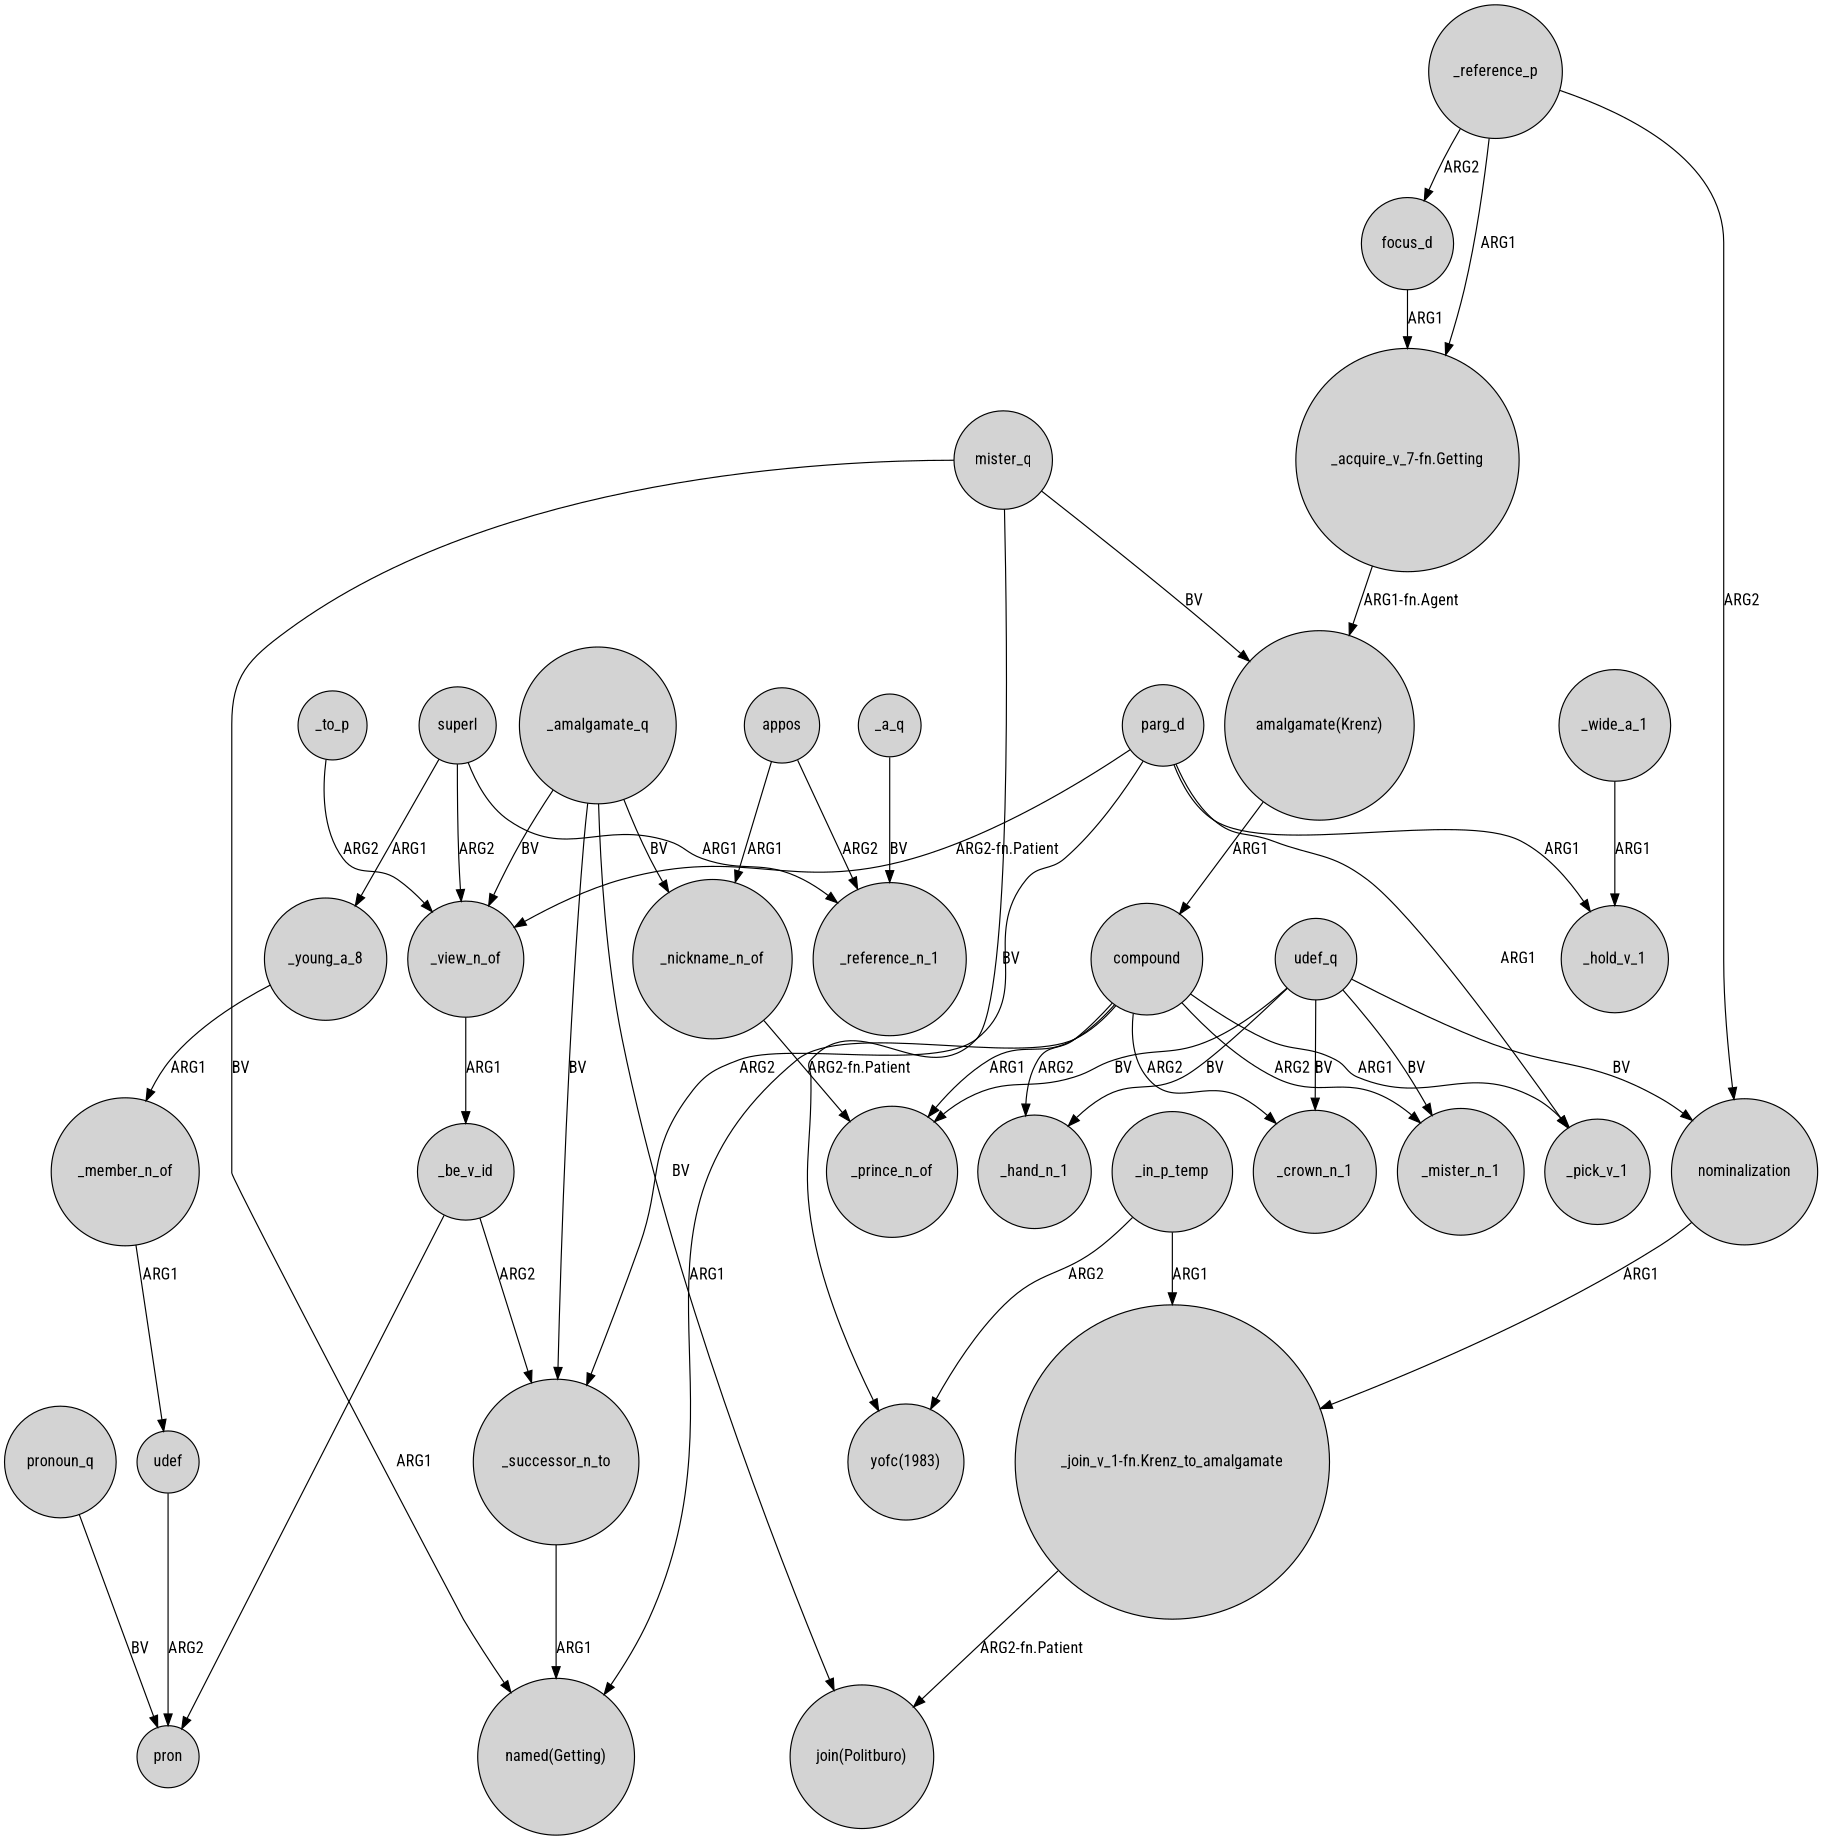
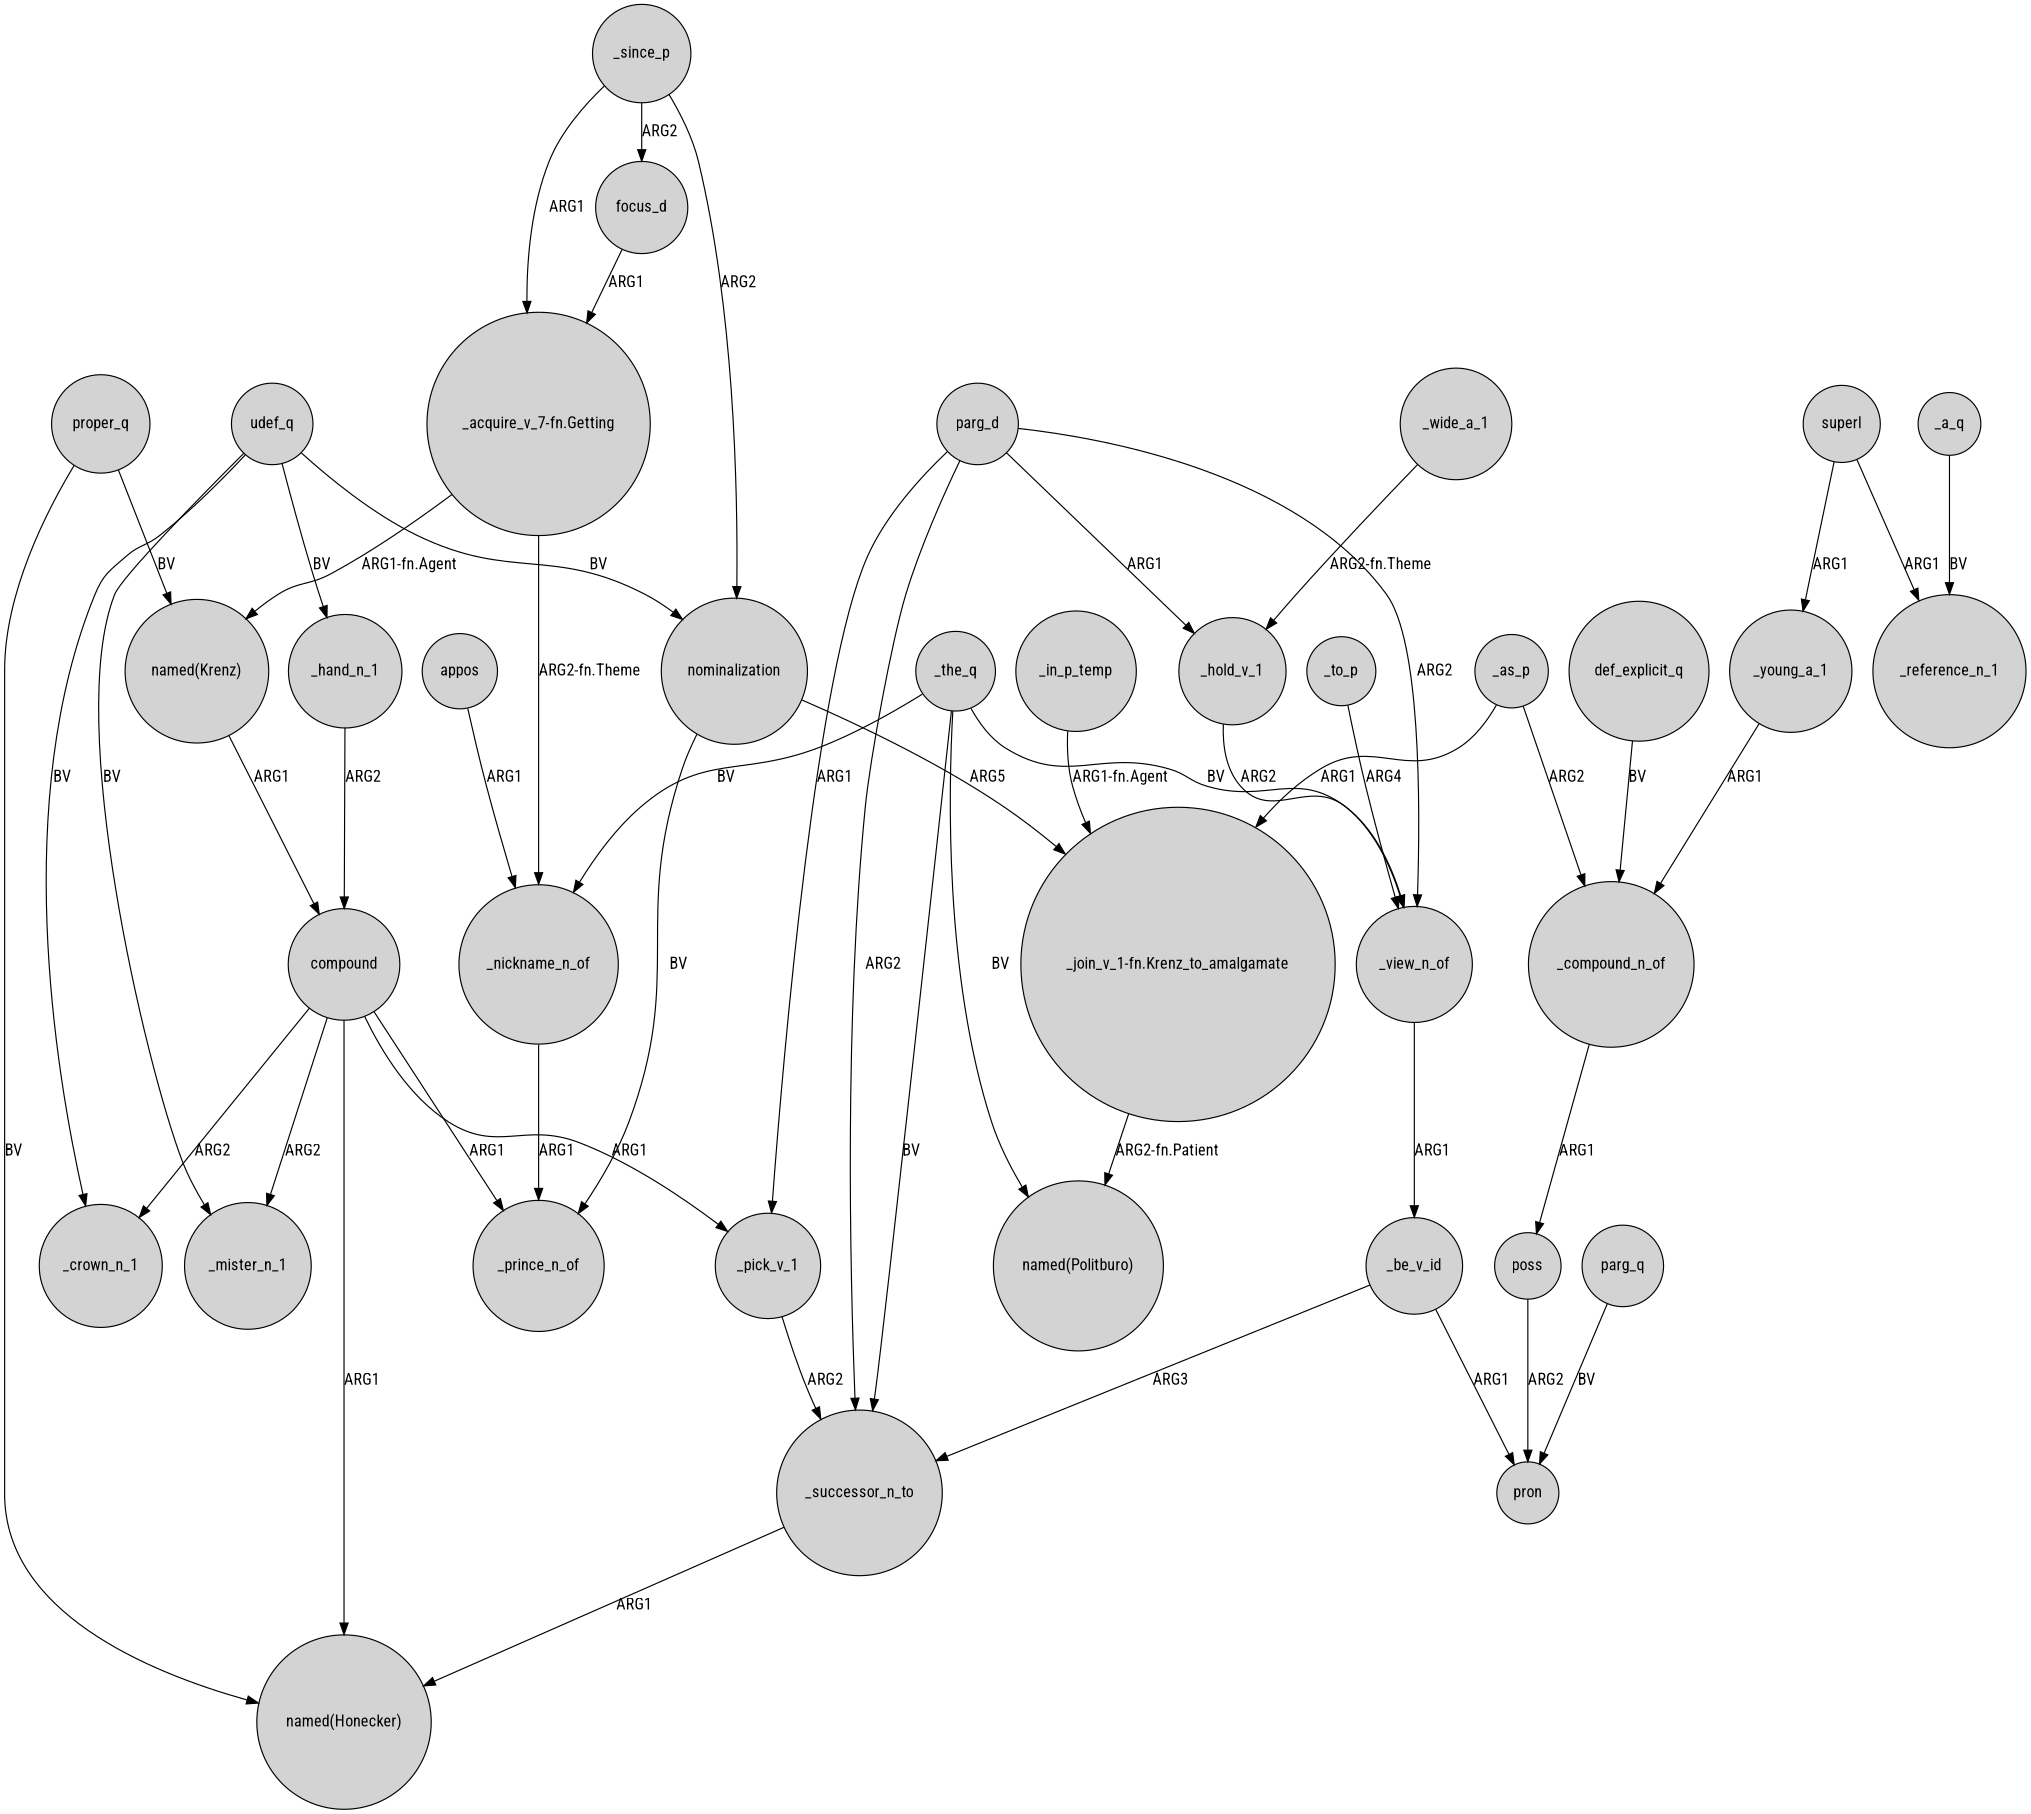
(1496, 72) -> (642, 54)
(1003, 460) -> (101, 424)
none -> (1512, 671)
none -> (1639, 671)
none -> (539, 704)
(598, 725) -> (956, 671)
(1319, 725) -> (197, 671)
(825, 819) -> none
(458, 827) -> (1305, 797)
(361, 850) -> (1384, 778)
(1008, 850) -> (1435, 671)
(1633, 850) -> (1381, 565)
(326, 959) -> (1791, 671)
(1040, 1057) -> (345, 812)
(1119, 1059) -> (657, 974)
(860, 1069) -> (557, 1151)
(125, 1172) -> (1611, 964)
(517, 1275) -> (1170, 1381)
(1190, 1275) -> (1121, 778)
(1641, 1275) -> (987, 778)
none -> (797, 1363)
(60, 1462) -> (1623, 1266)
(168, 1462) -> (1528, 1266)
(906, 1462) -> none
(556, 1757) -> (344, 1722)
(862, 1757) -> (1078, 1266)
